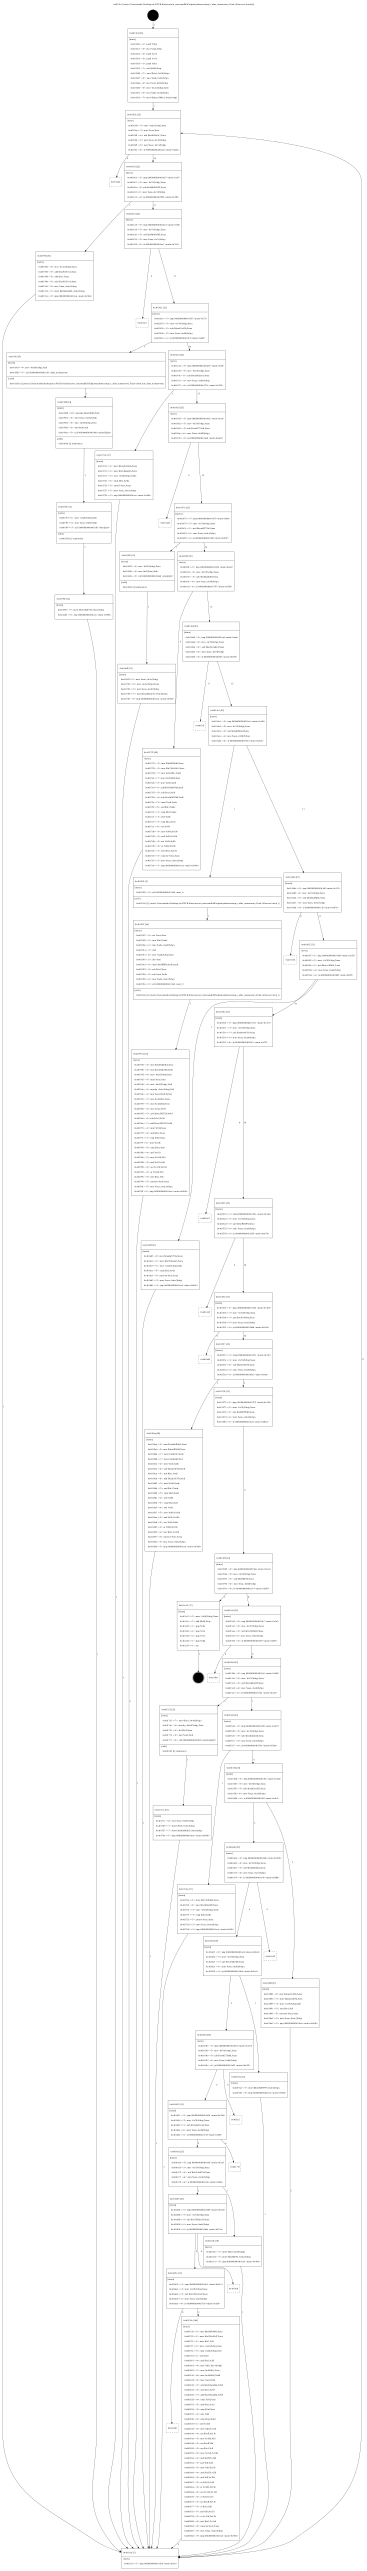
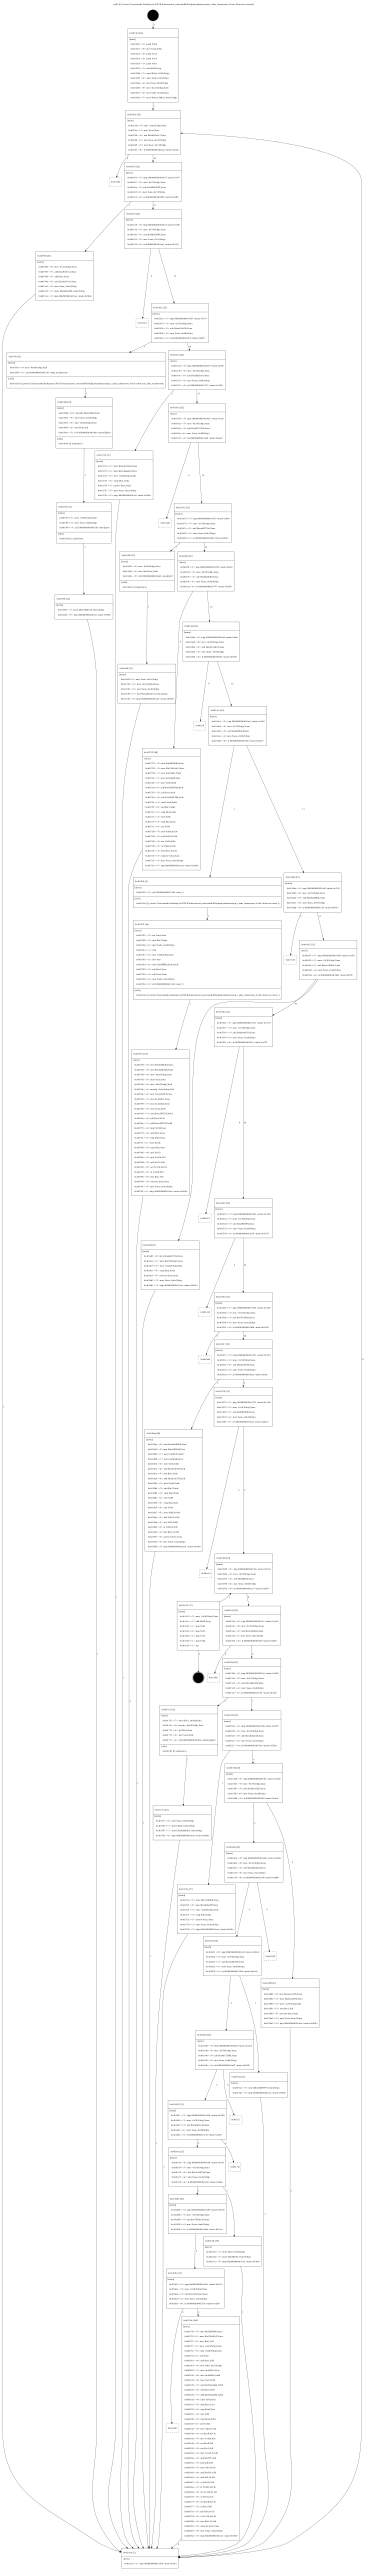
none -> (206, 1574)
(224, 1597) -> (225, 1599)
(234, 2289) -> none
